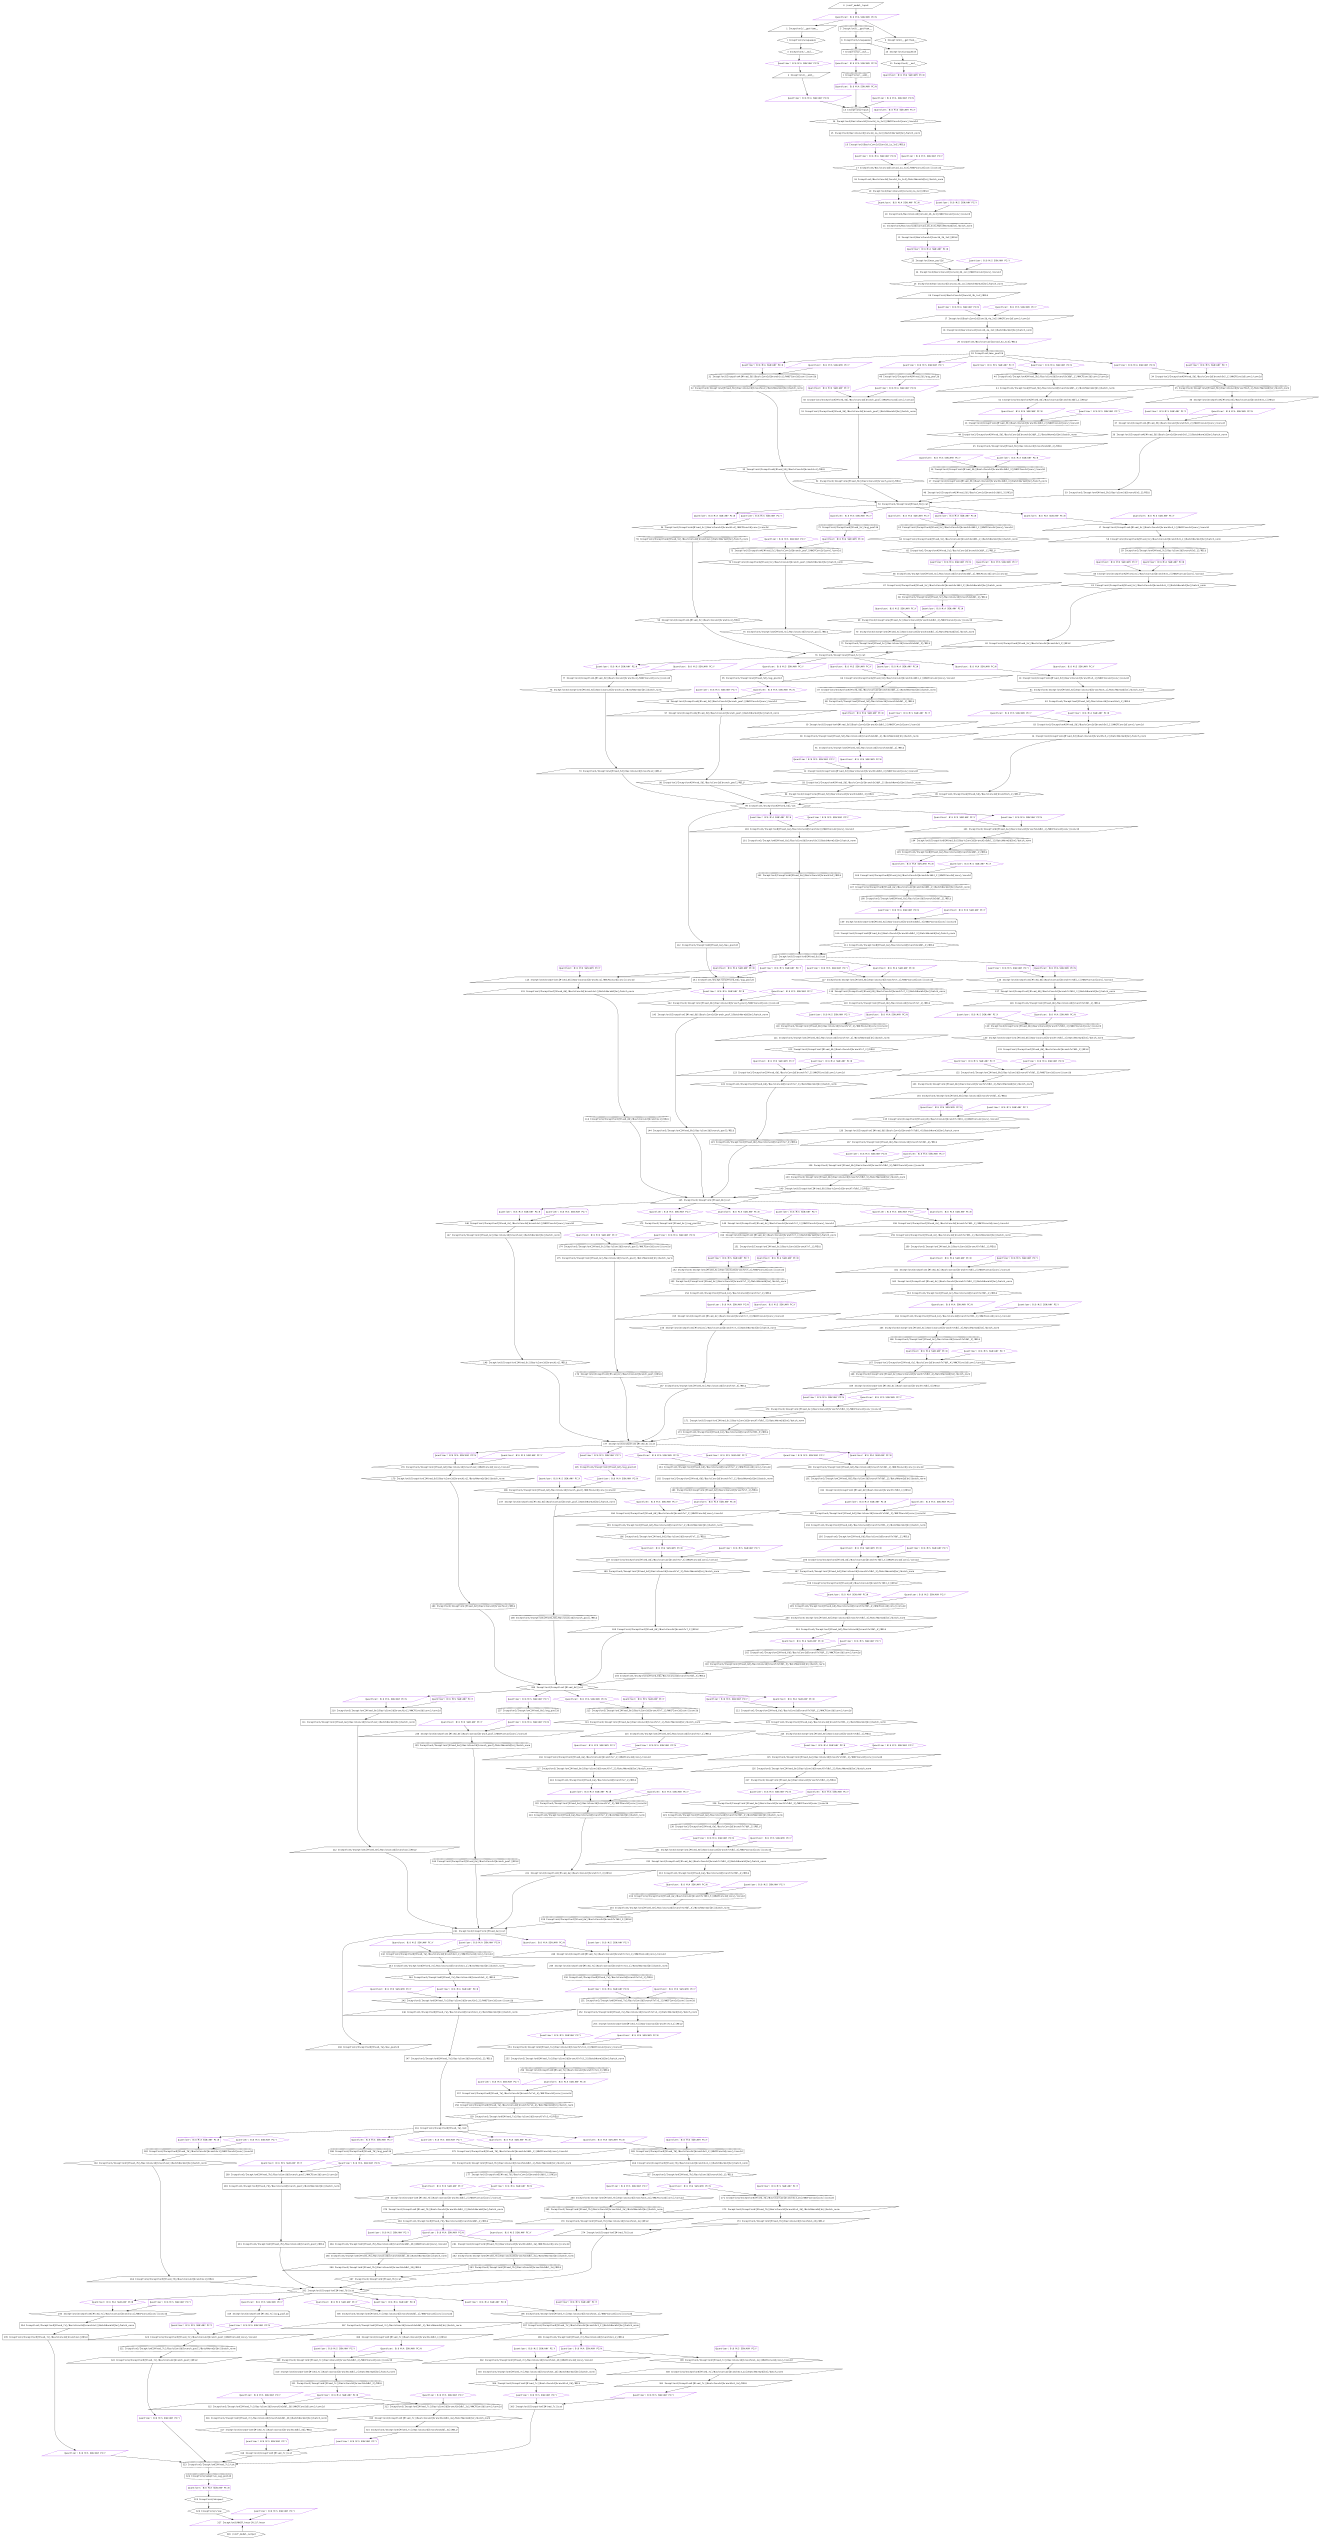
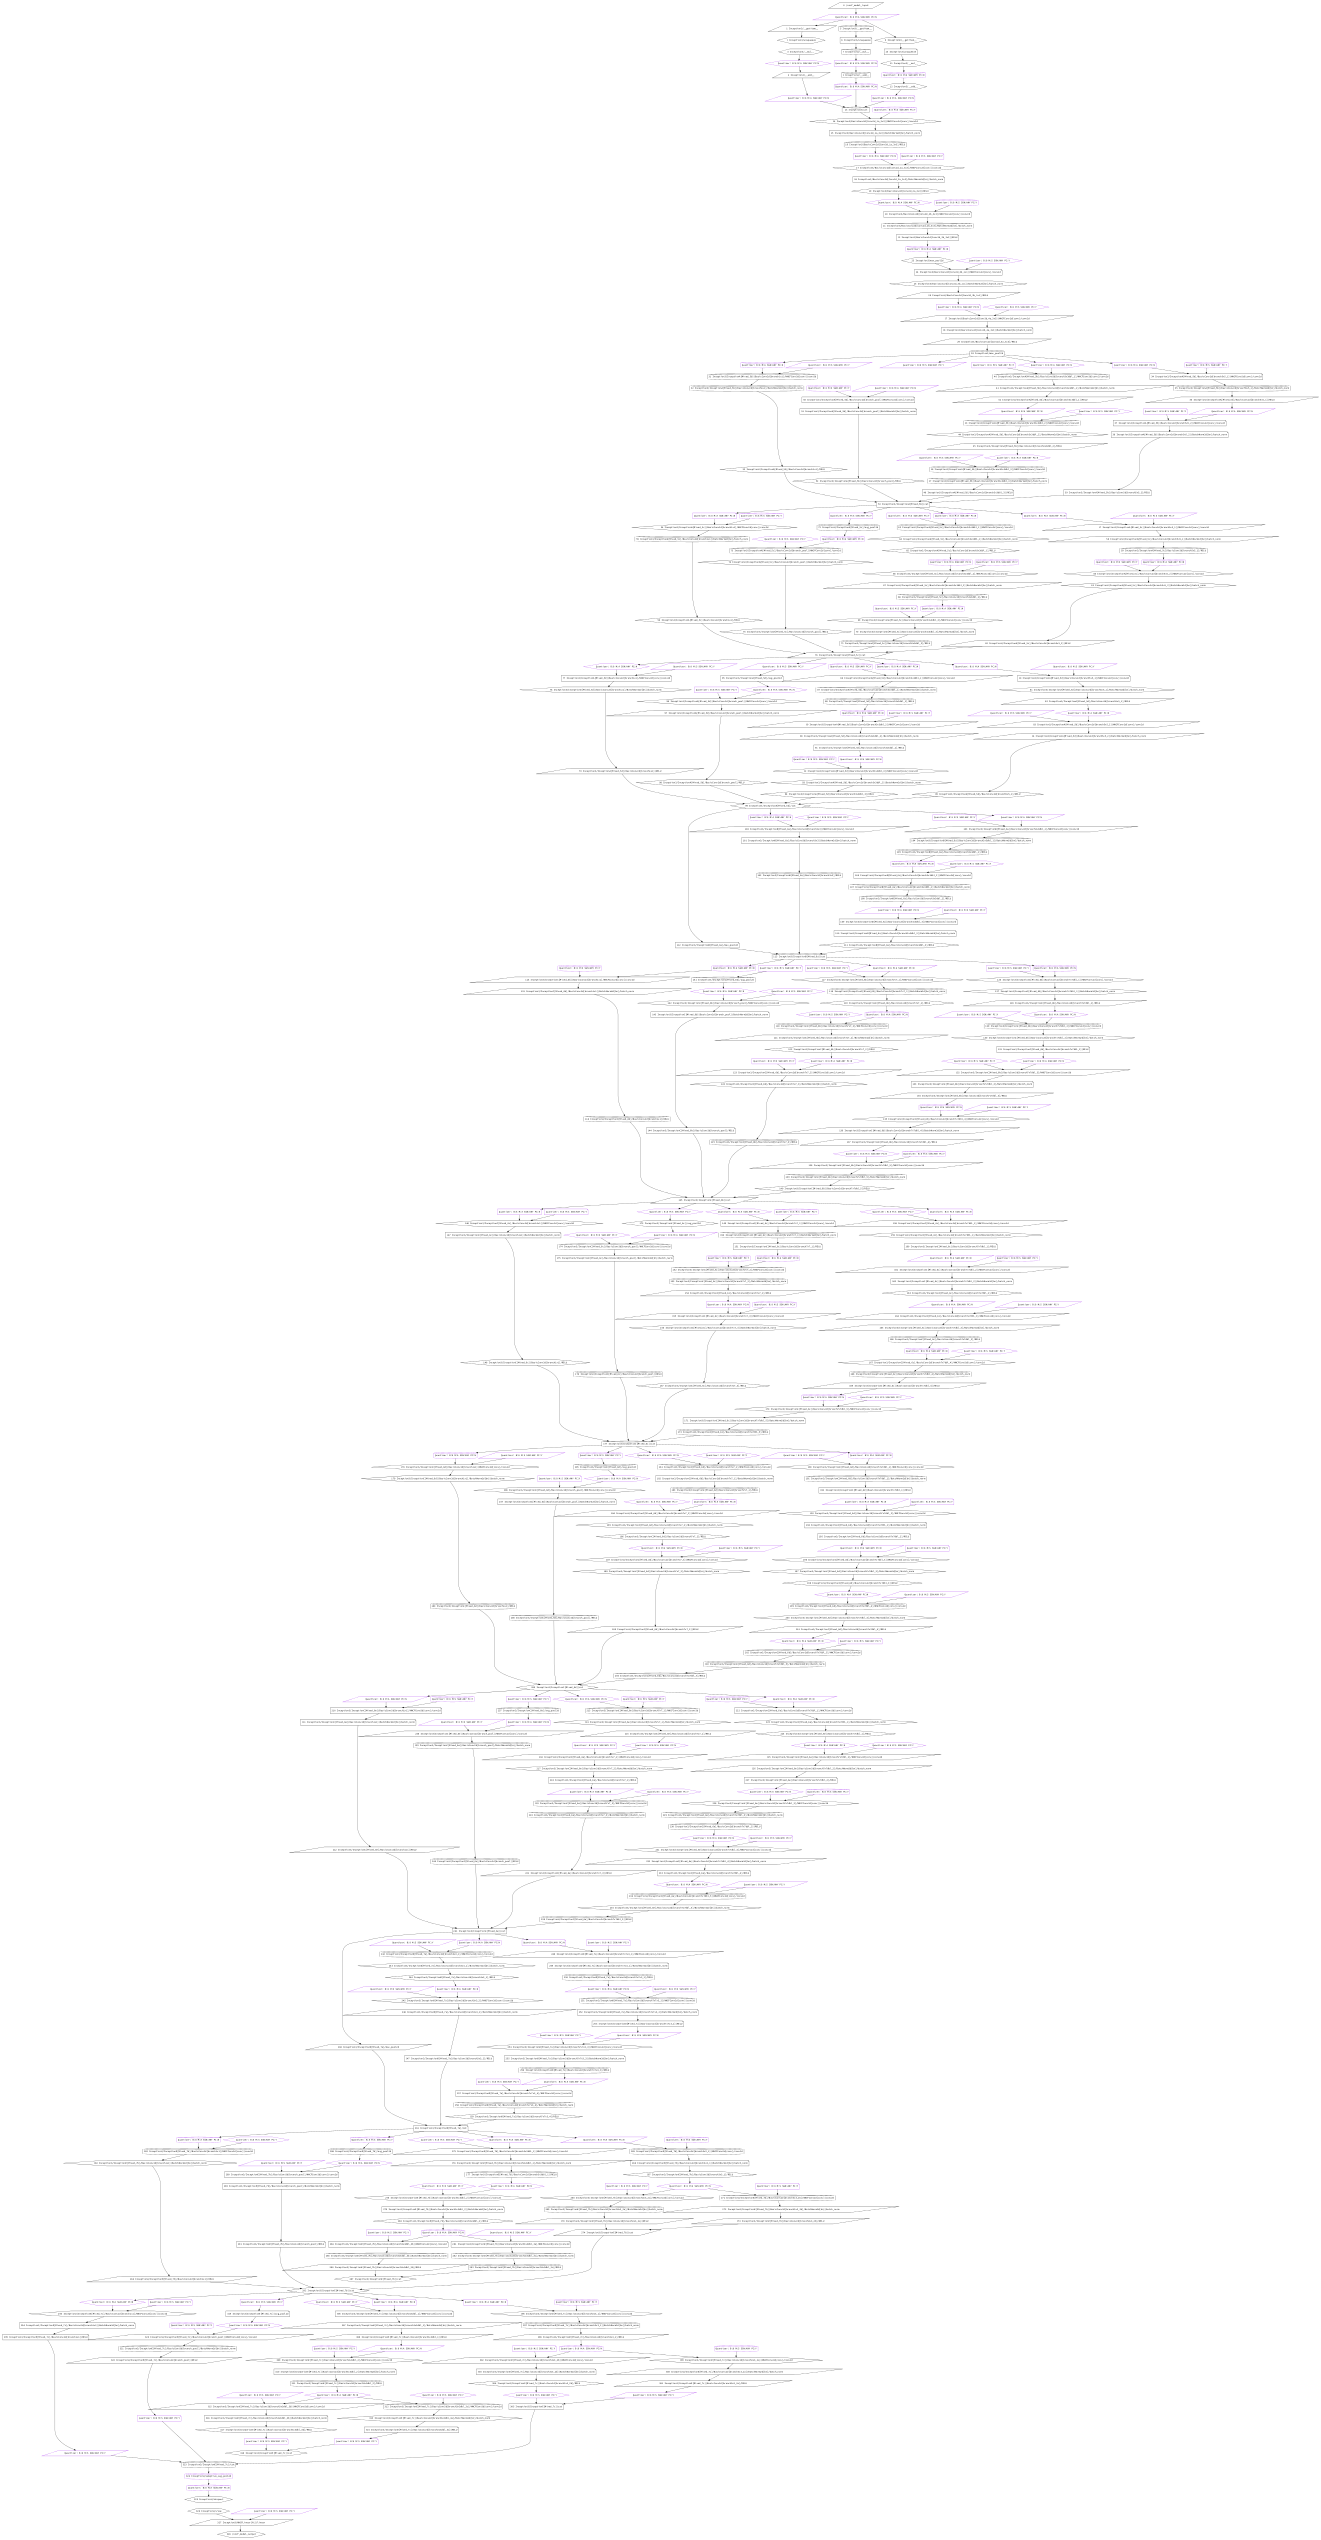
(801, 45) -> none
(878, 46) -> (901, 45)
none -> (904, 87)
(856, 110) -> (856, 110)
(875, 145) -> (875, 145)
(987, 342) -> (987, 342)
(909, 377) -> none
(707, 963) -> (753, 951)
(605, 1467) -> (605, 1467)
none -> (385, 2099)
(353, 2285) -> none
(238, 2459) -> none
(209, 2476) -> (209, 2476)
(209, 2504) -> none
(241, 2523) -> (241, 2523)
(242, 2529) -> (240, 2528)
